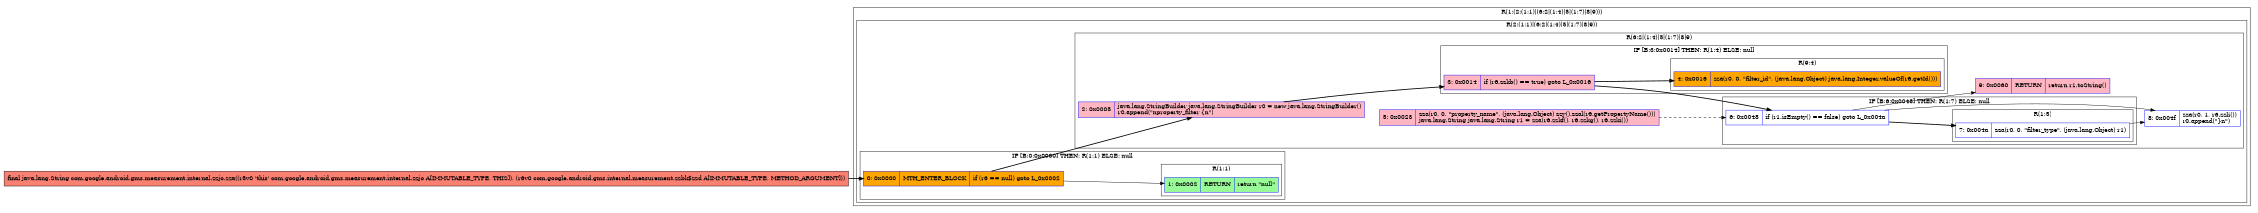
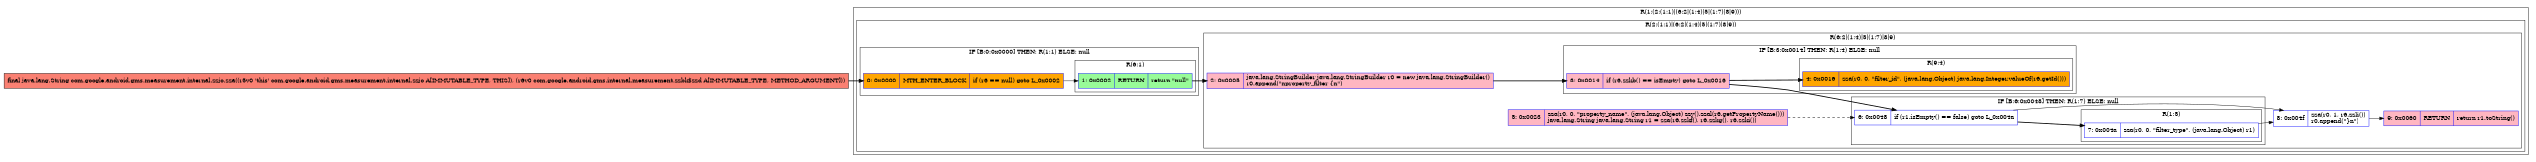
(1537, 82) -> (1666, 81)
(1912, 101) -> (2374, 118)
(1090, 145) -> (1197, 81)
(1221, 169) -> (1135, 65)
